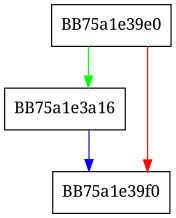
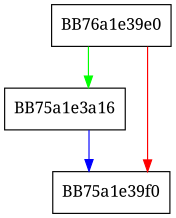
(111, 26) -> (111, 26)
